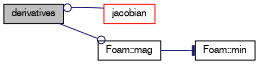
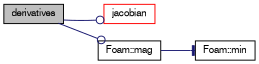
(88, 8) -> (80, 20)
